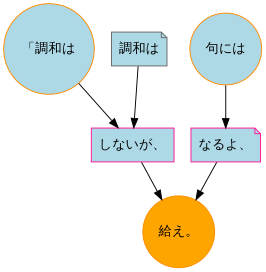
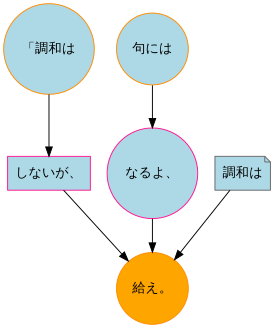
(136, 92) -> (205, 221)
(226, 145) -> (152, 173)
